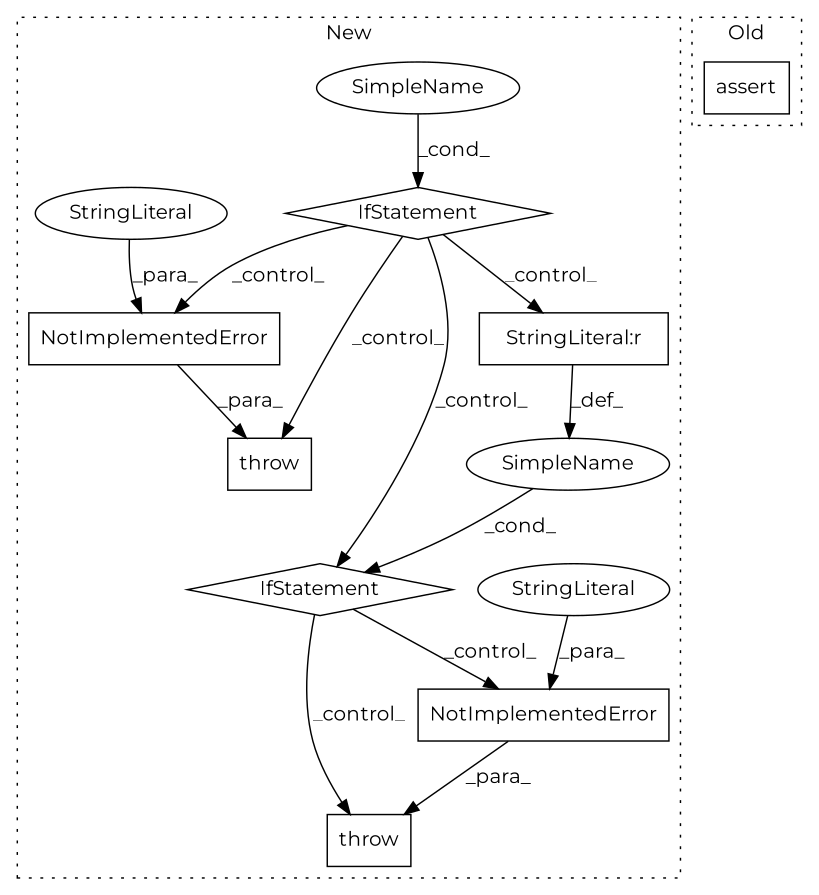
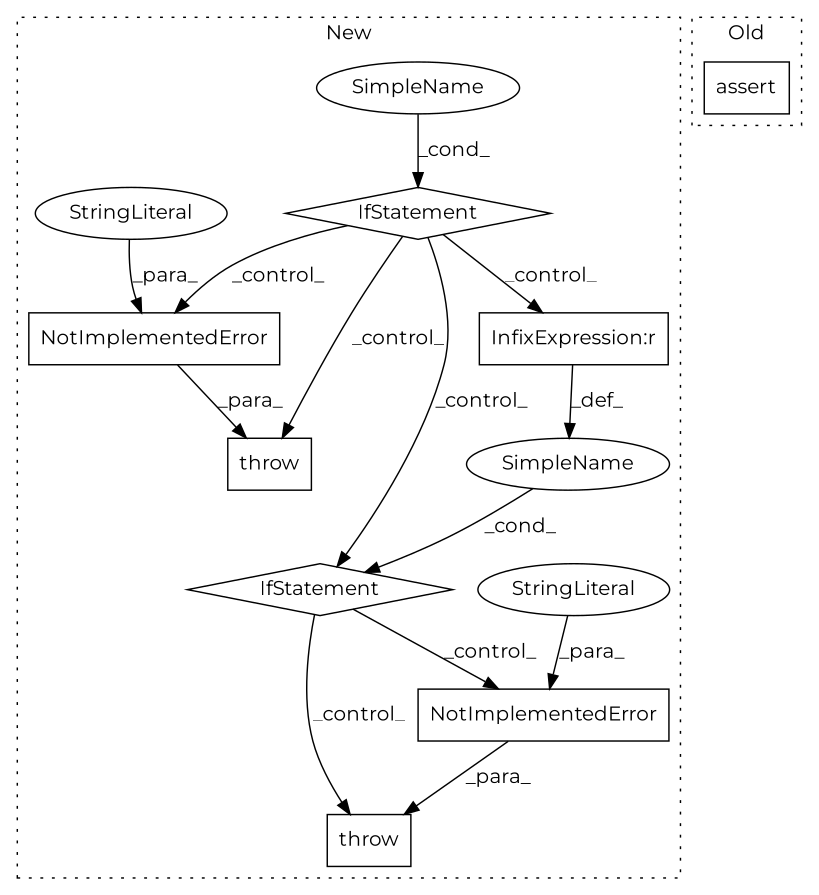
(574, 339) -> (574, 339)
